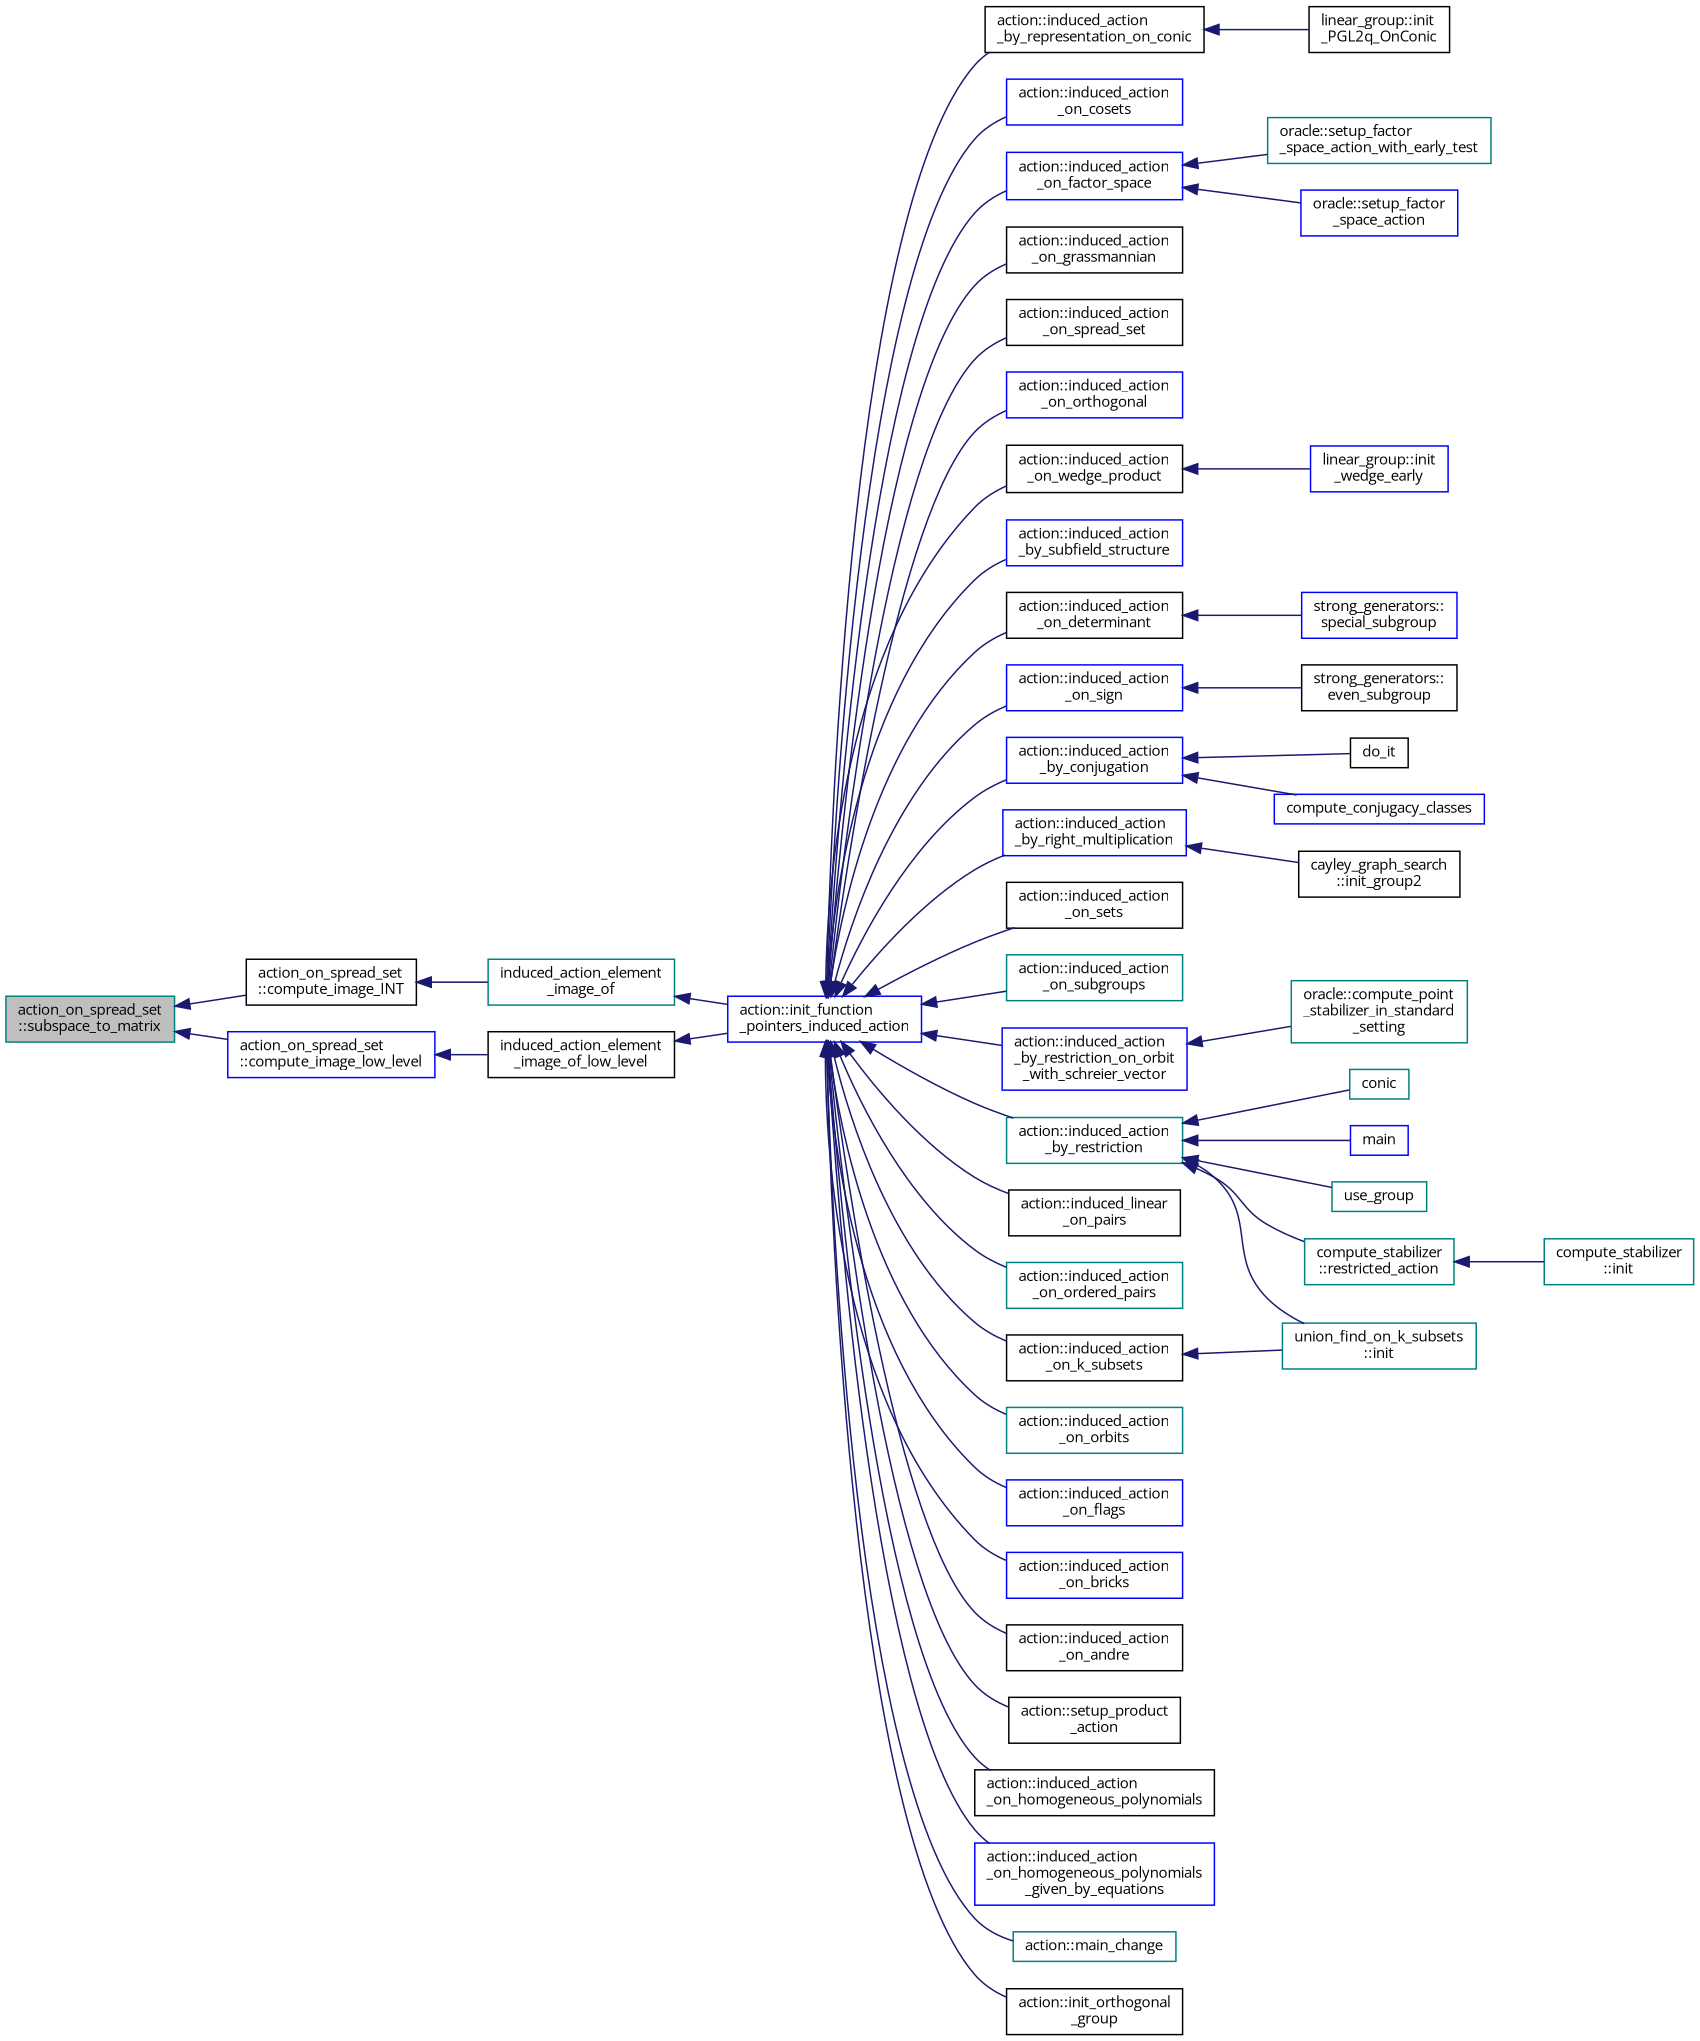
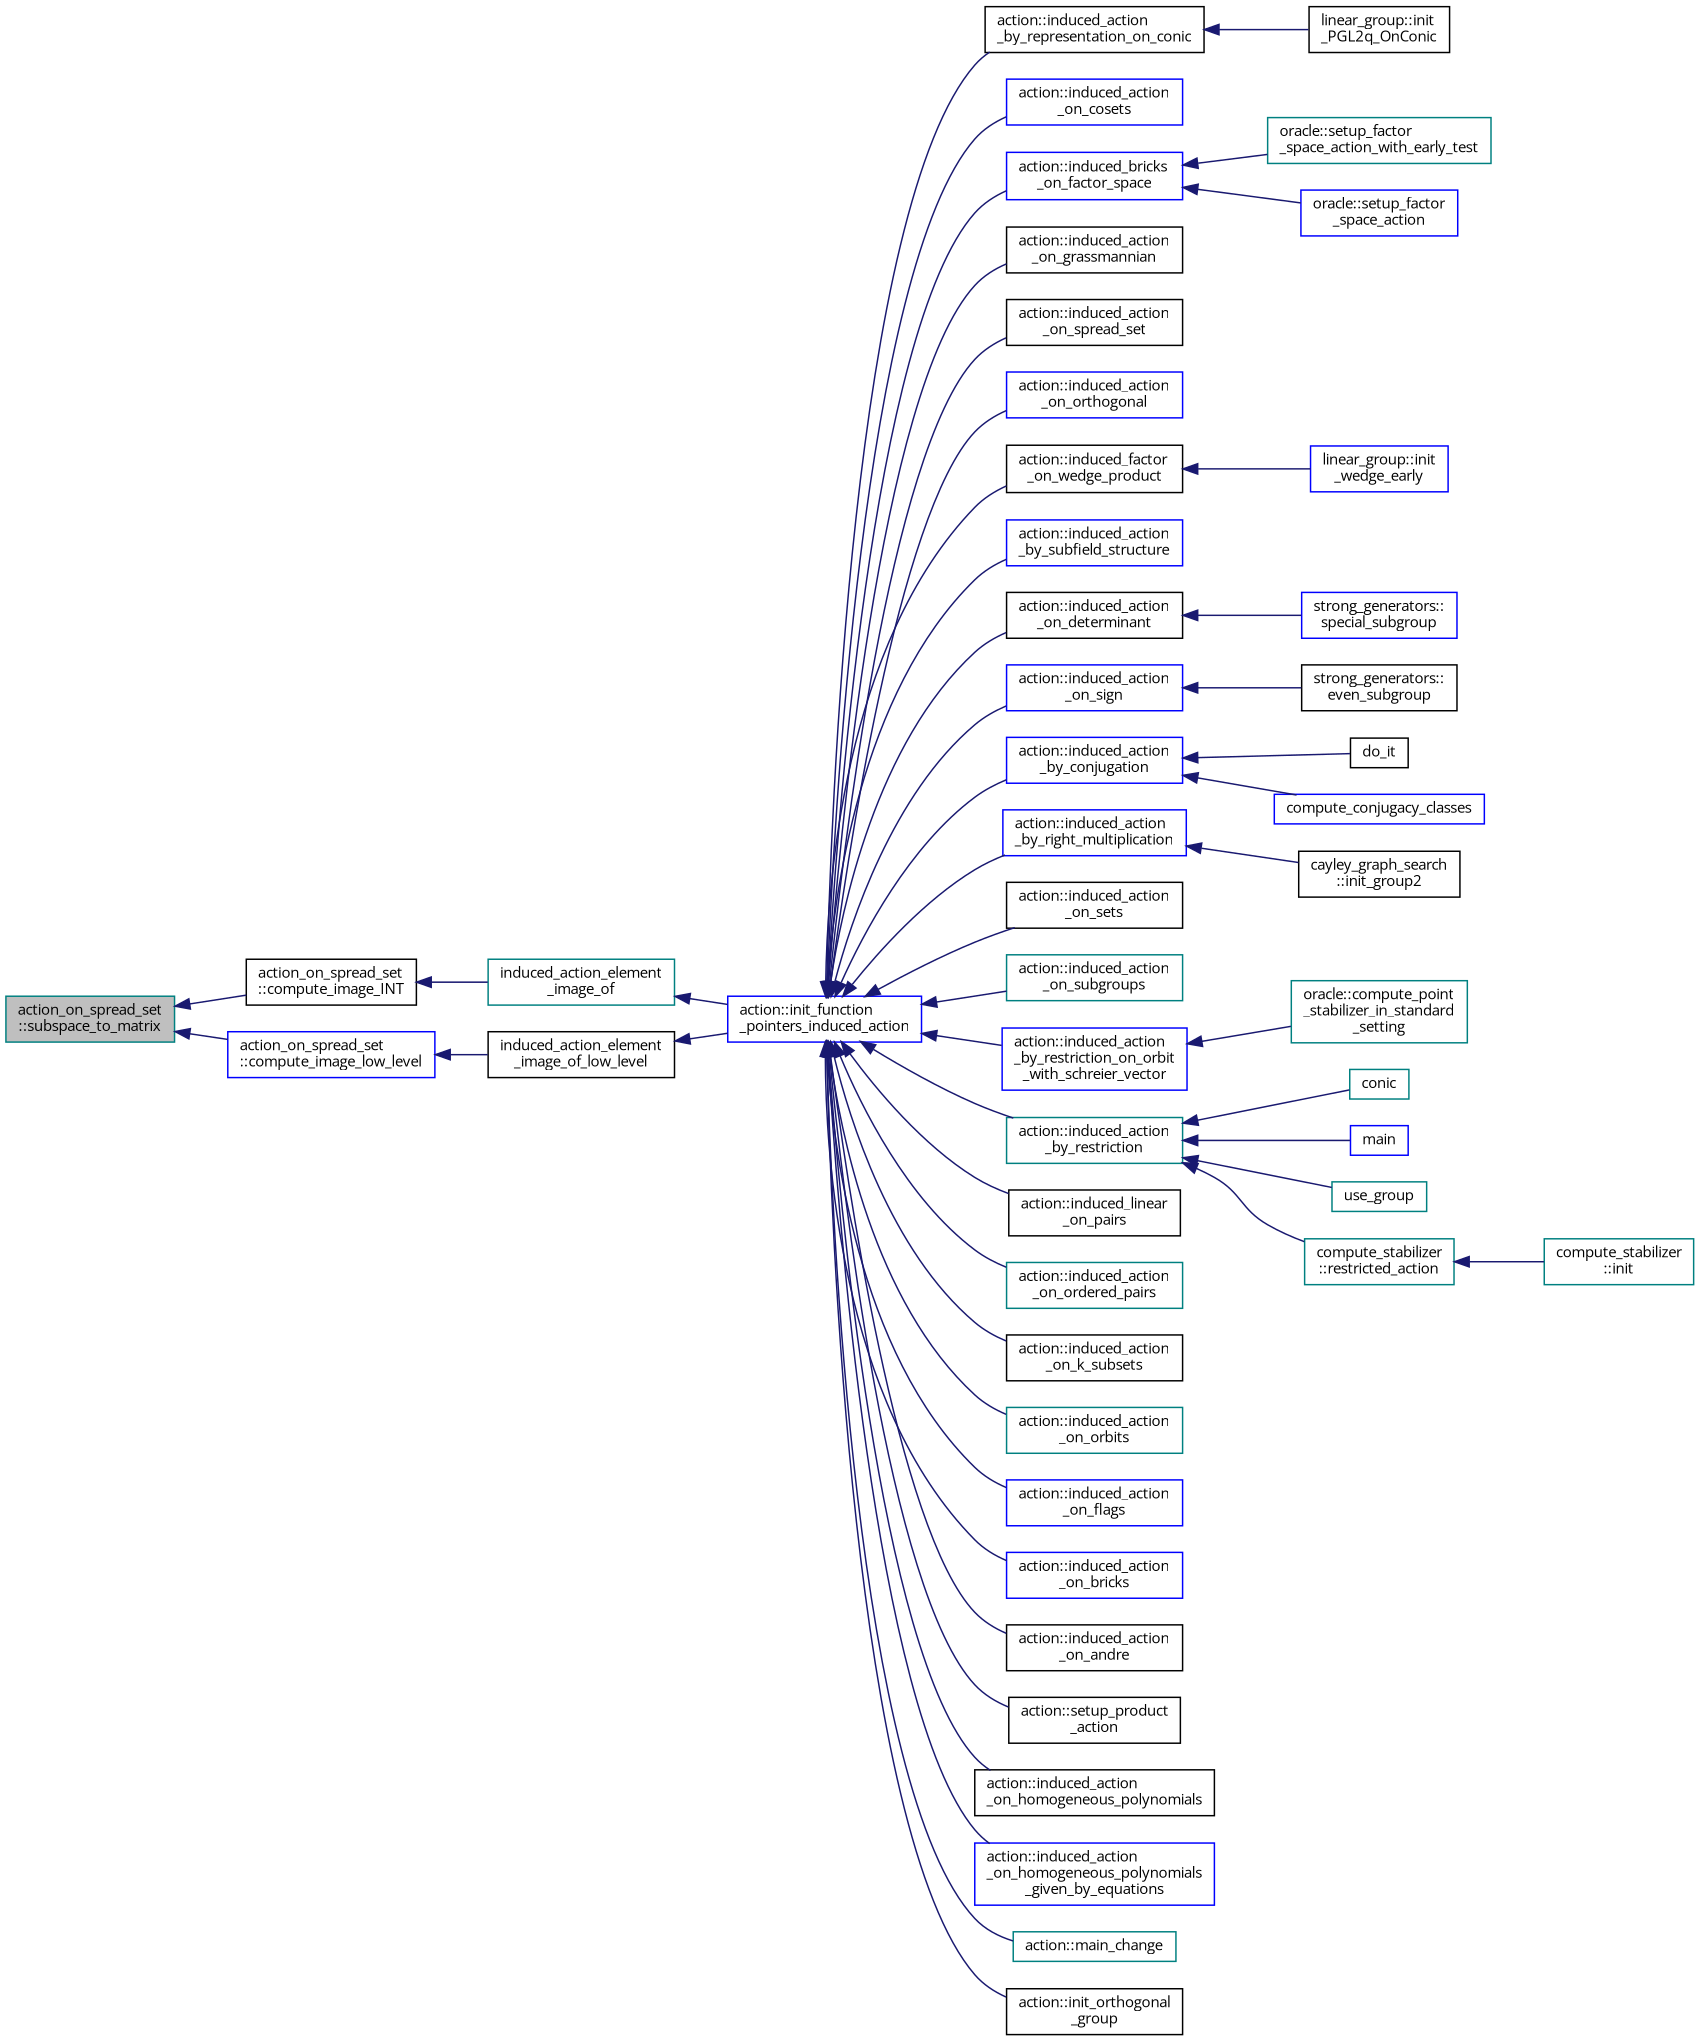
(1095, 176) -> (1095, 176)
(1095, 469) -> (1095, 469)
(1379, 1346) -> none
